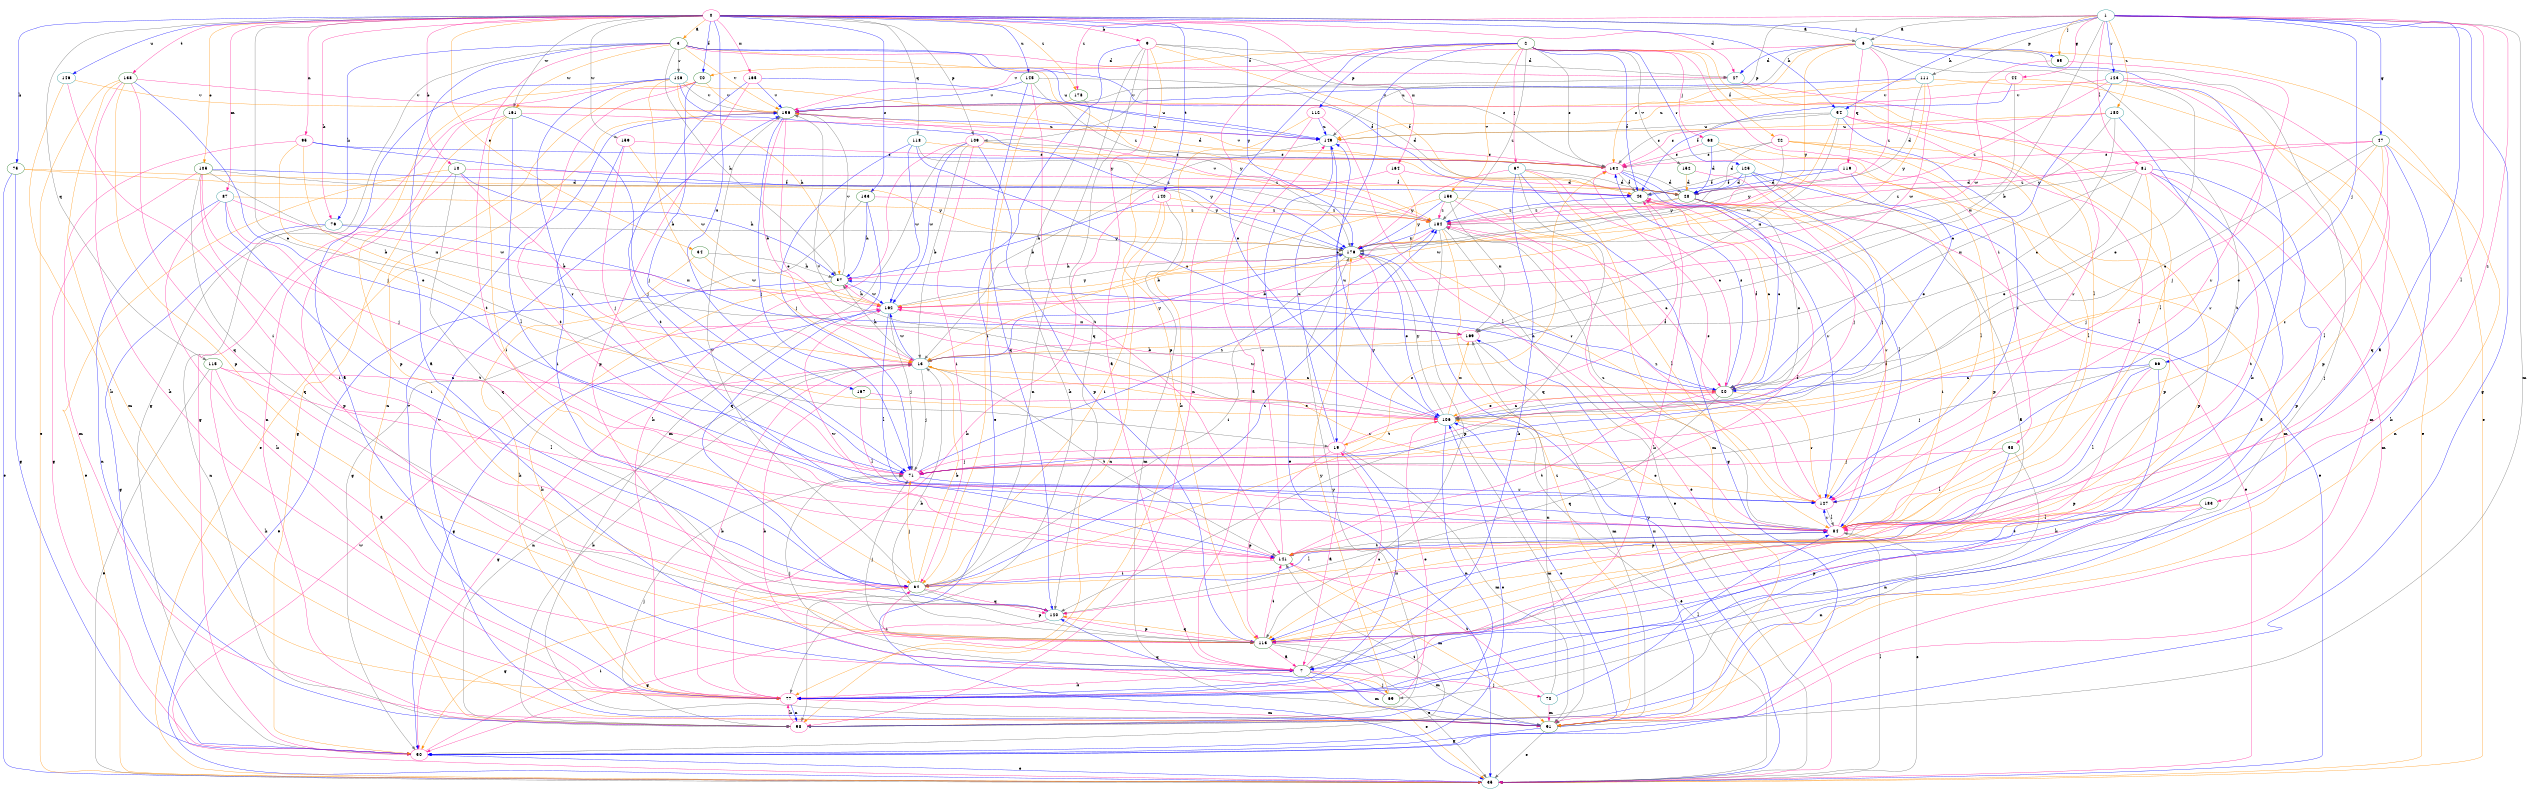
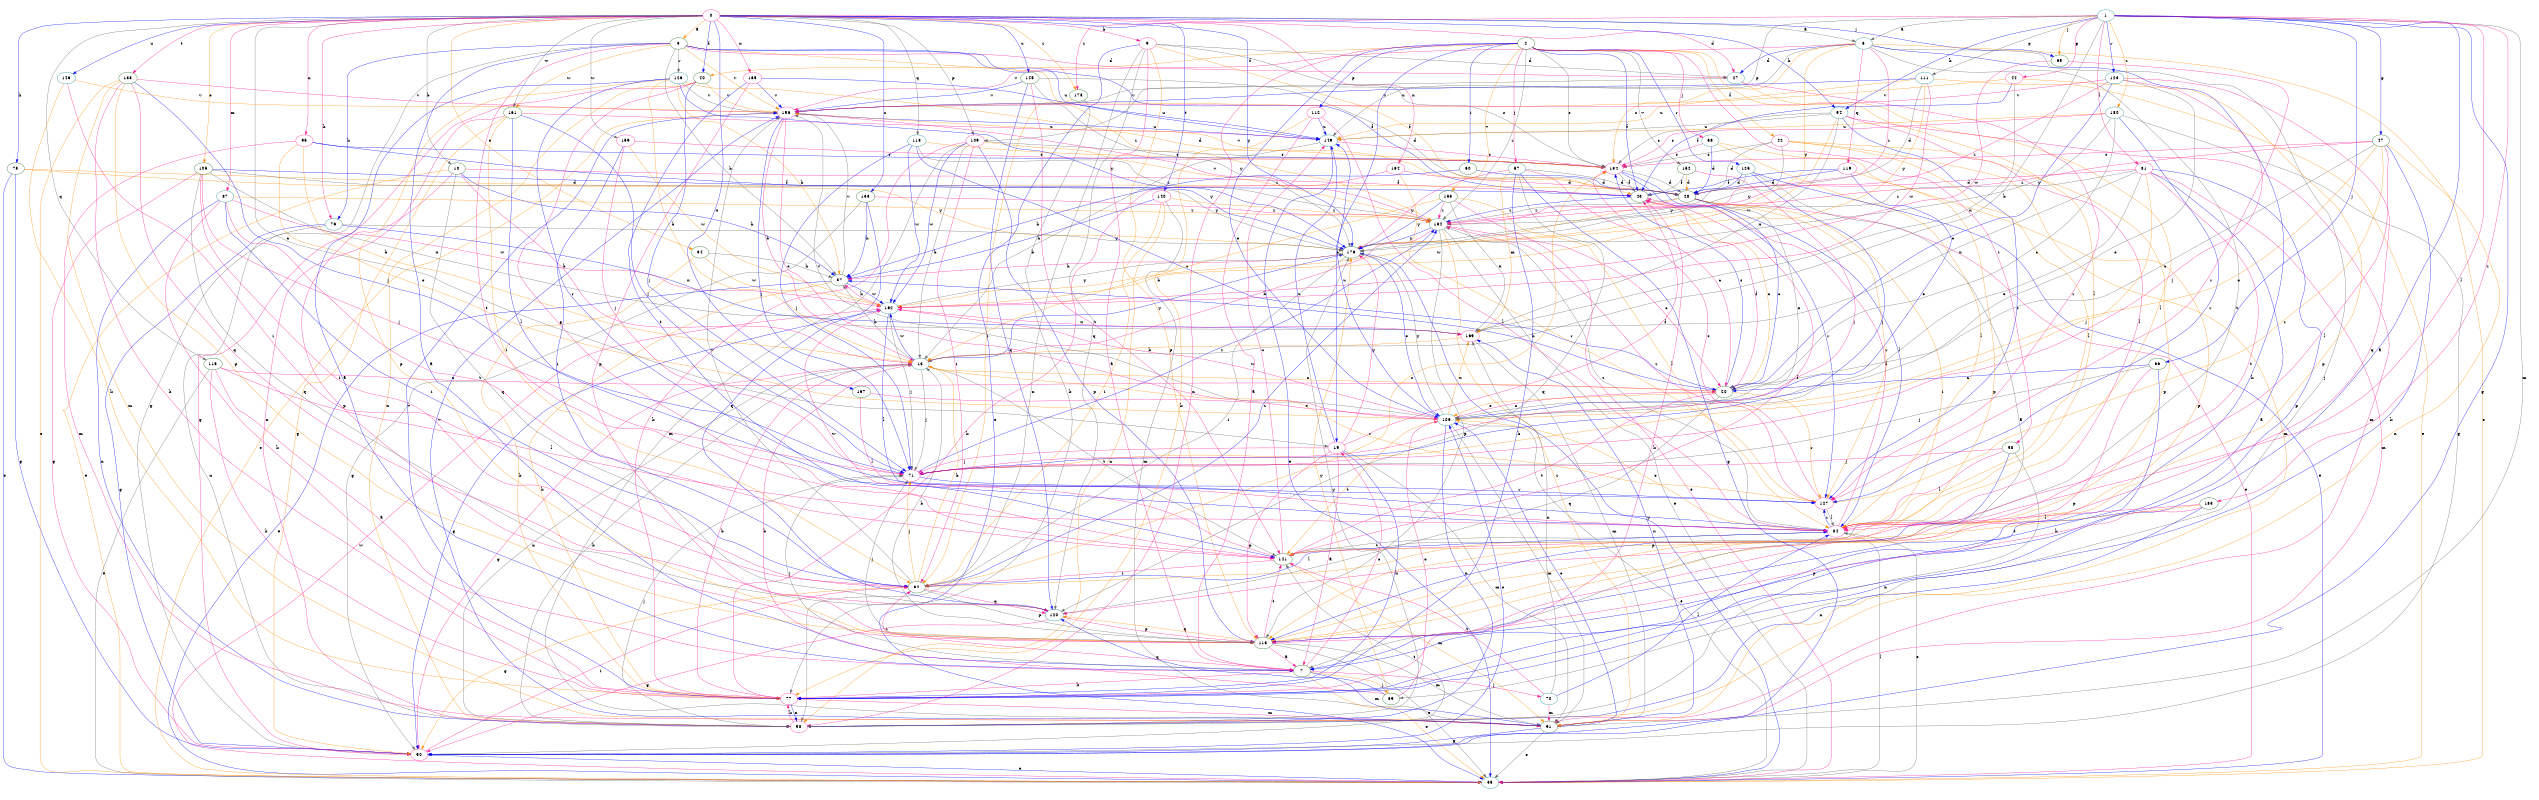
(447, 27) -> (447, 27)
(786, 113) -> (786, 113)
none -> (1468, 169)
(1695, 184) -> (1671, 189)
(561, 322) -> (561, 322)
(1392, 430) -> (1357, 477)
(2024, 490) -> none
(1718, 520) -> (1510, 255)
none -> (1791, 729)
